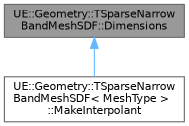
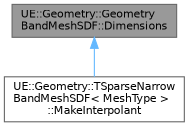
(94, 21) -> (94, 21)
